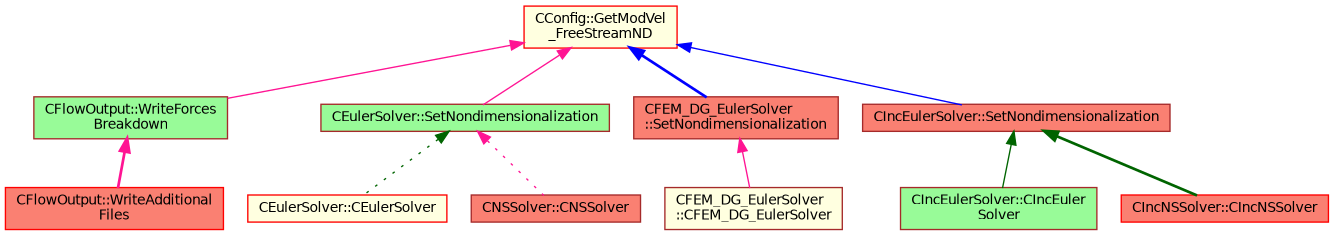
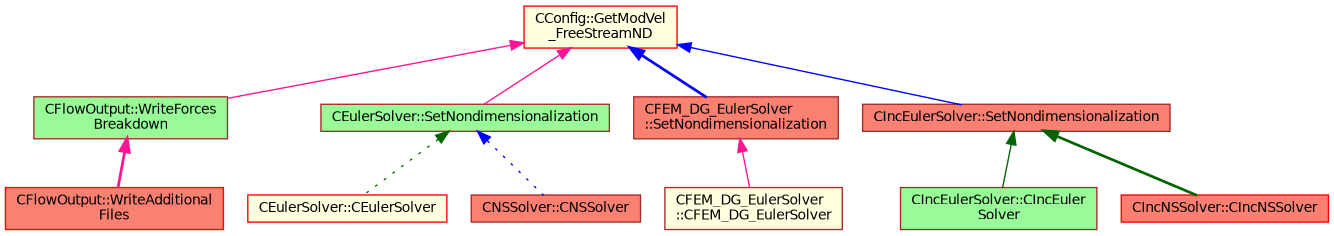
(516, 168) -> (516, 168)
